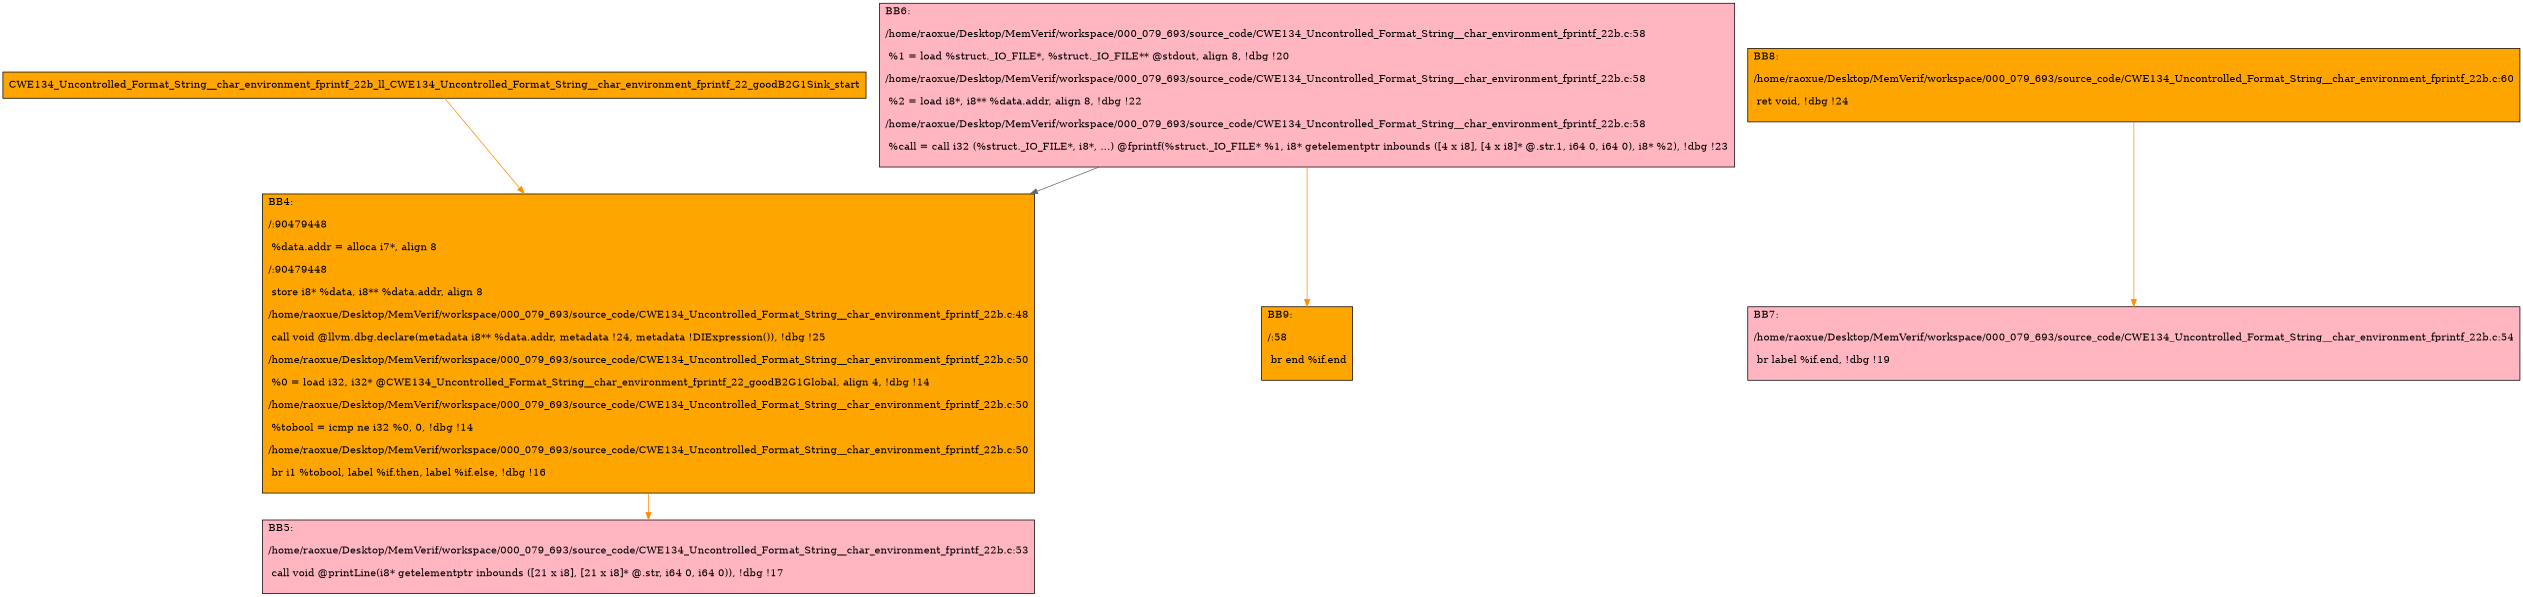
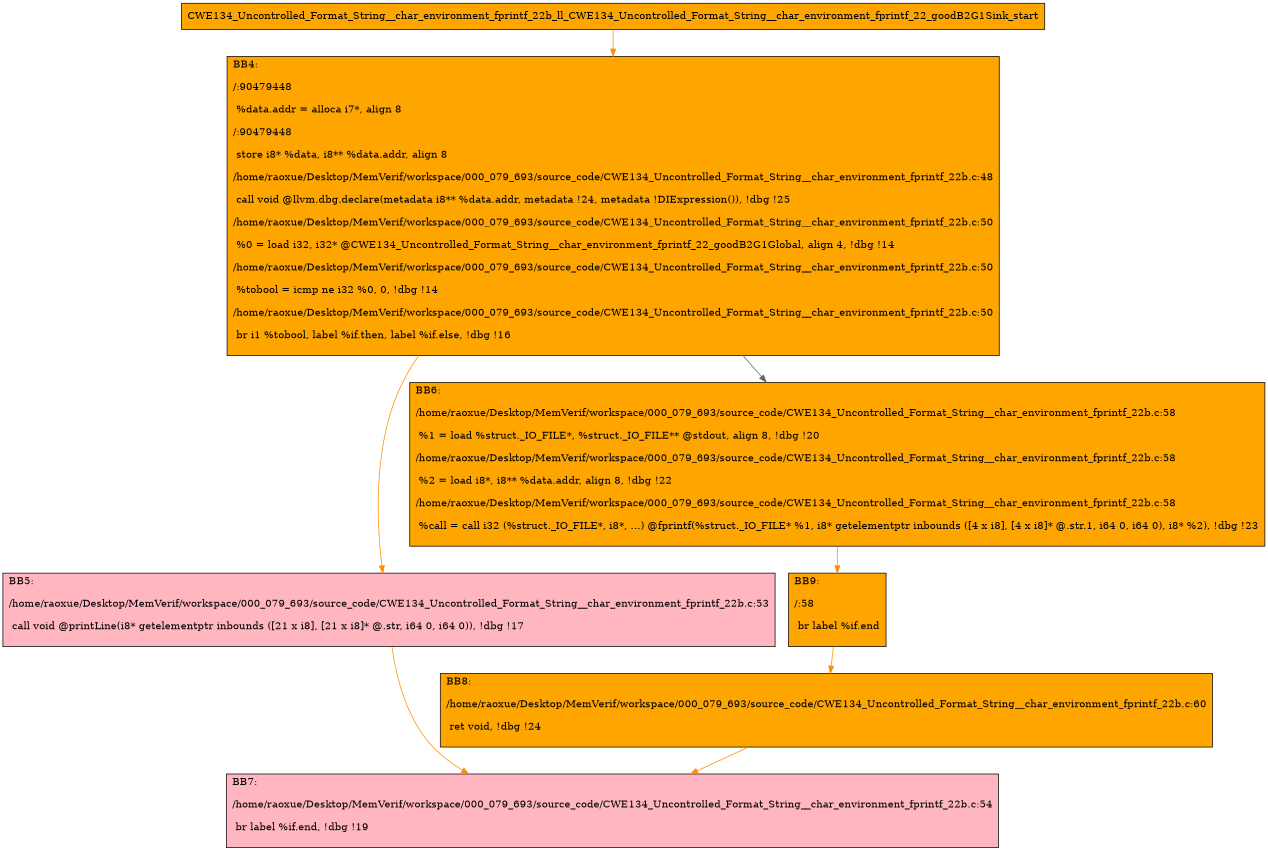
(1307, 85) -> (837, 464)
(1068, 179) -> (752, 366)
(1307, 360) -> (837, 626)
none -> (832, 656)
none -> (413, 717)
